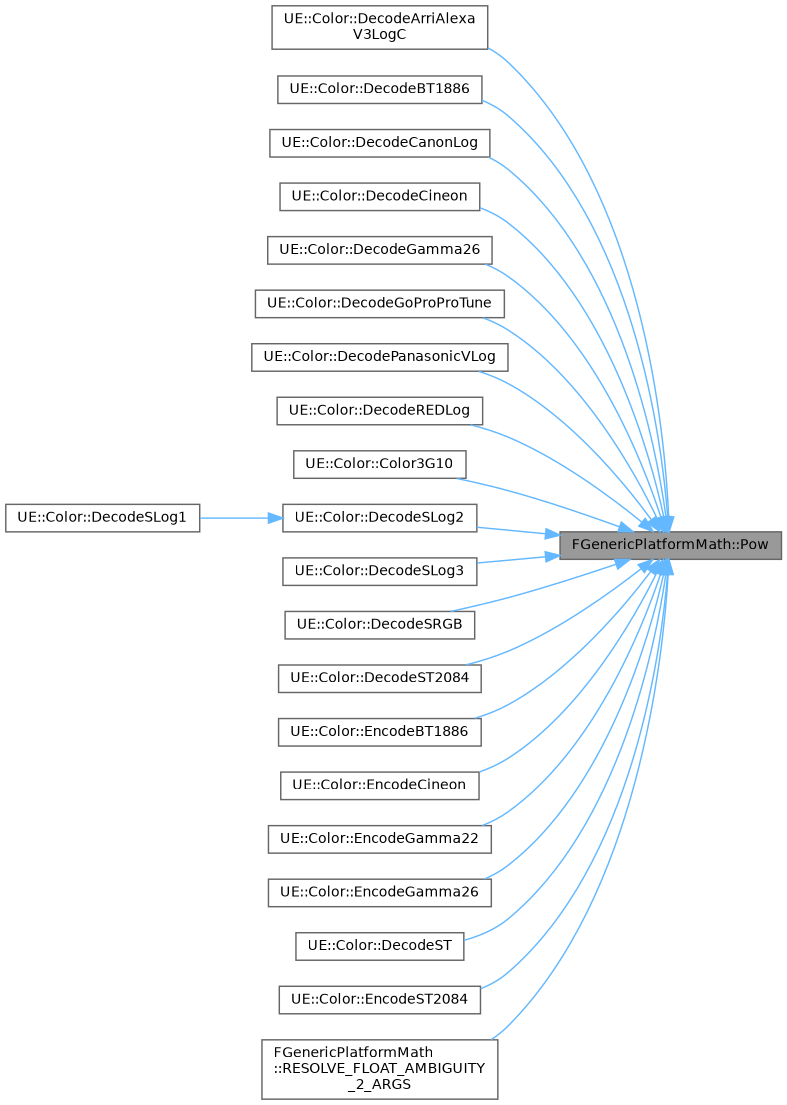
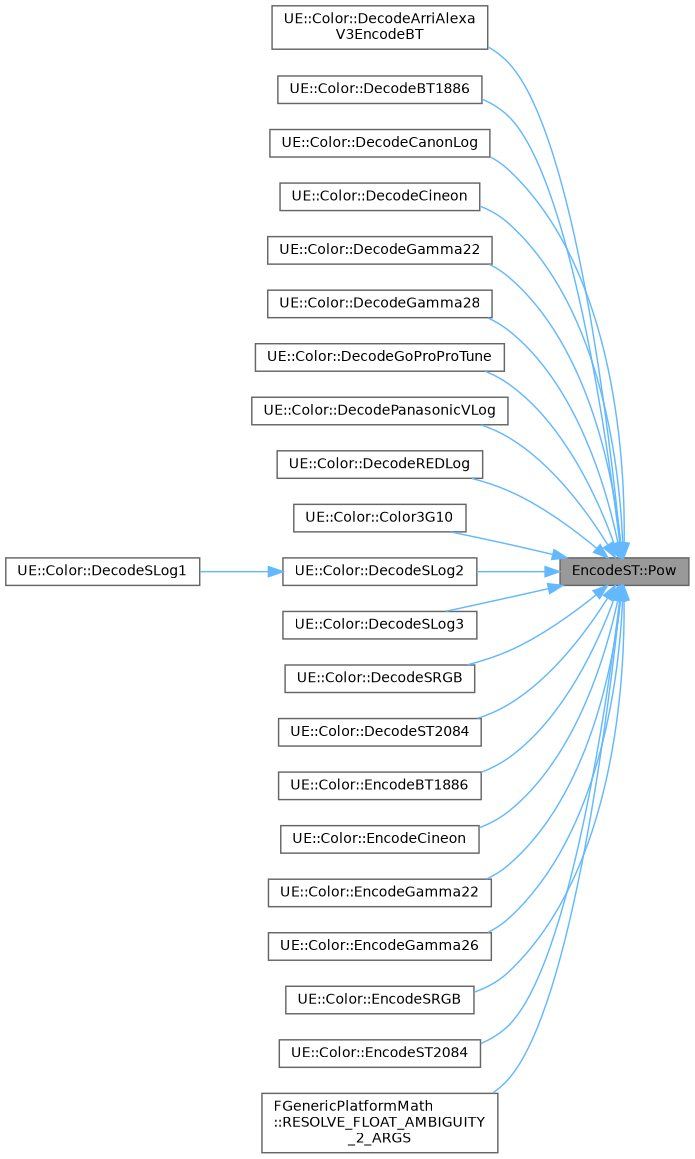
(380, 27) -> (380, 27)
none -> (380, 250)
(380, 250) -> (380, 304)
(671, 546) -> (624, 572)
(380, 946) -> (380, 1000)
